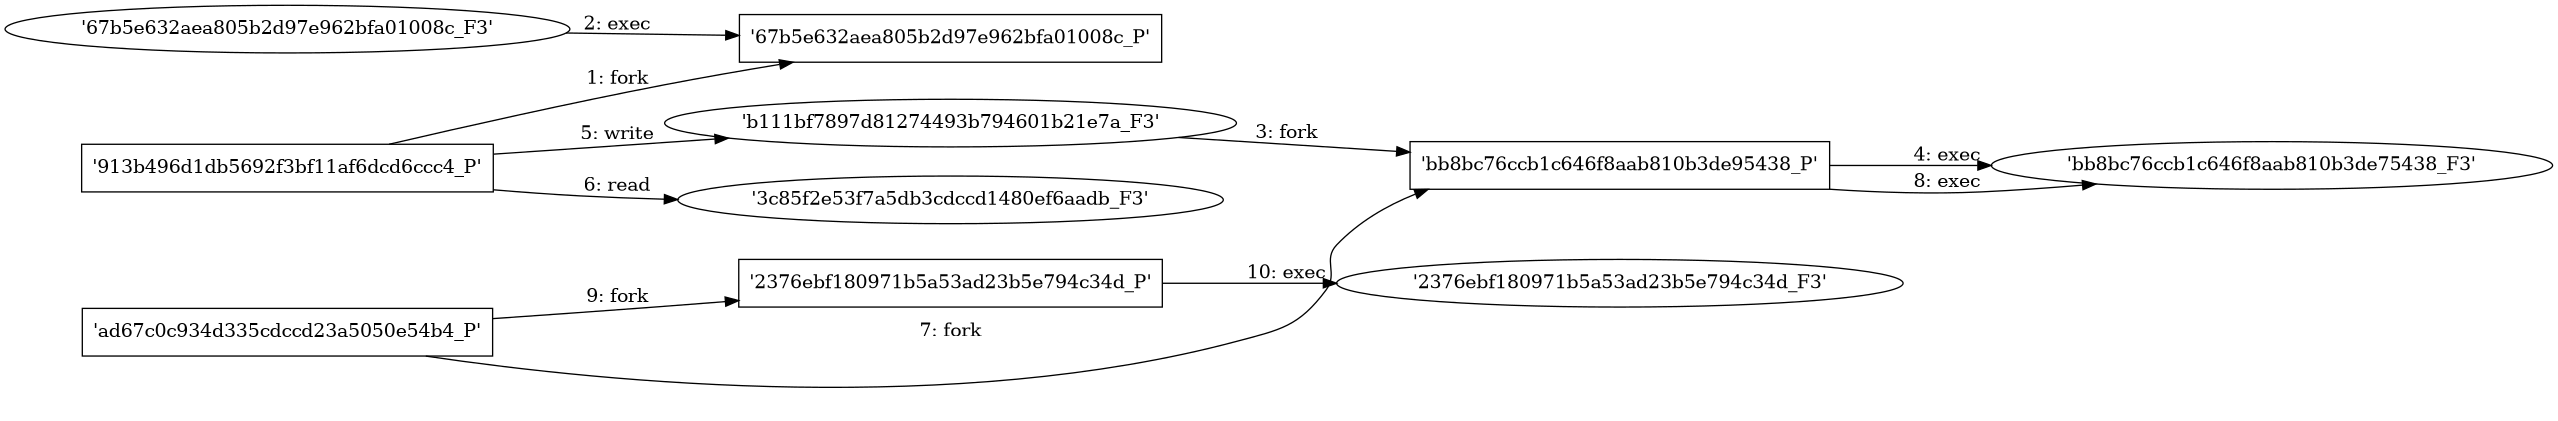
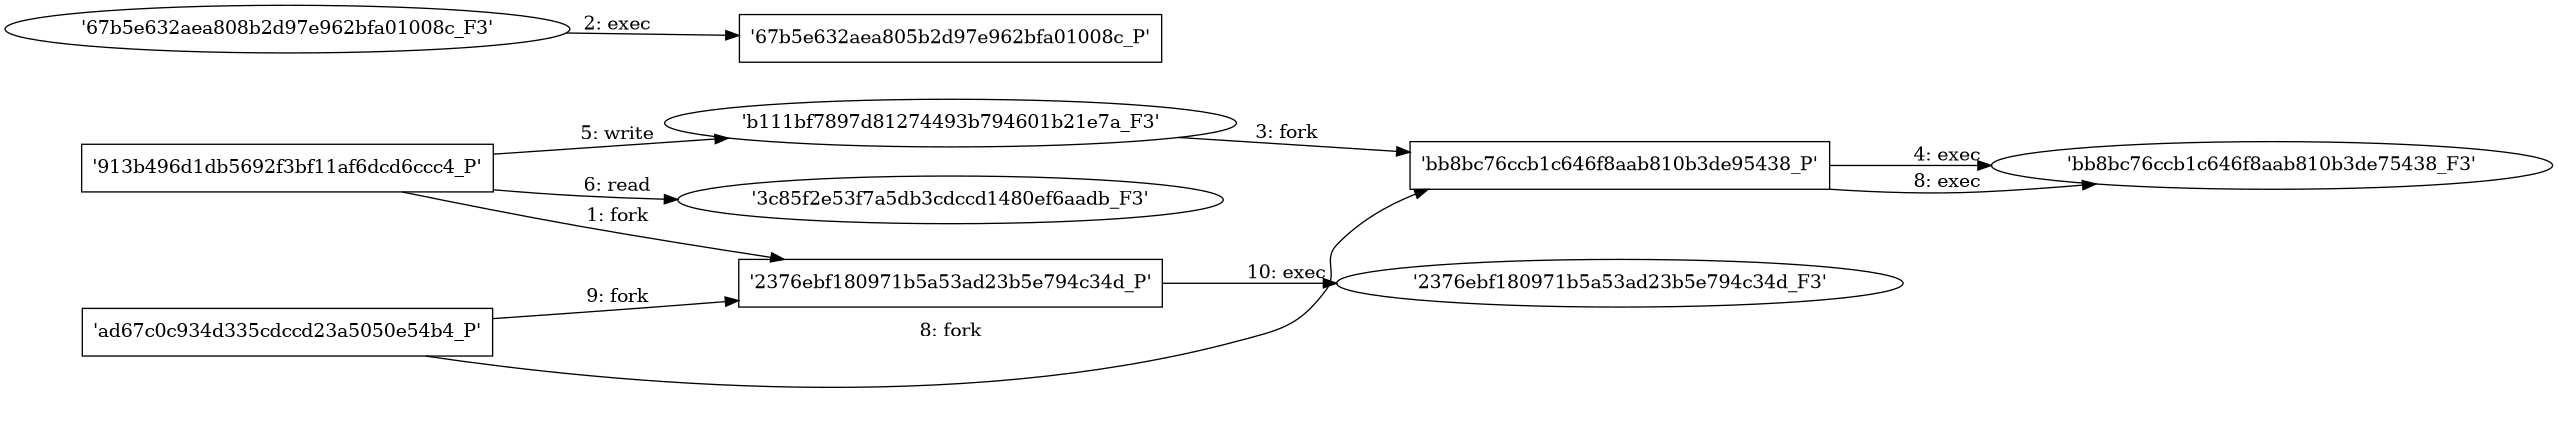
(287, 29) -> (287, 29)
(584, 101) -> (586, 227)
(951, 332) -> (951, 332)
